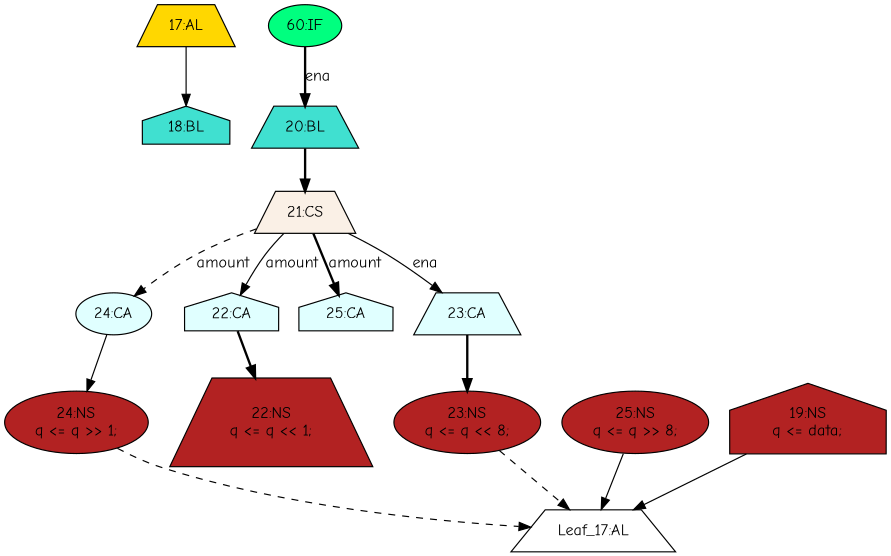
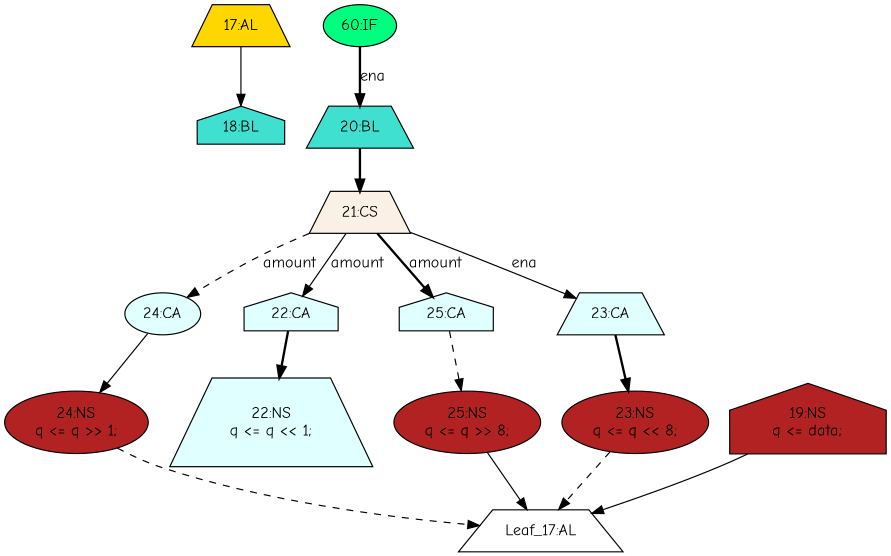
none -> (454, 355)
(271, 422) -> (271, 422)
